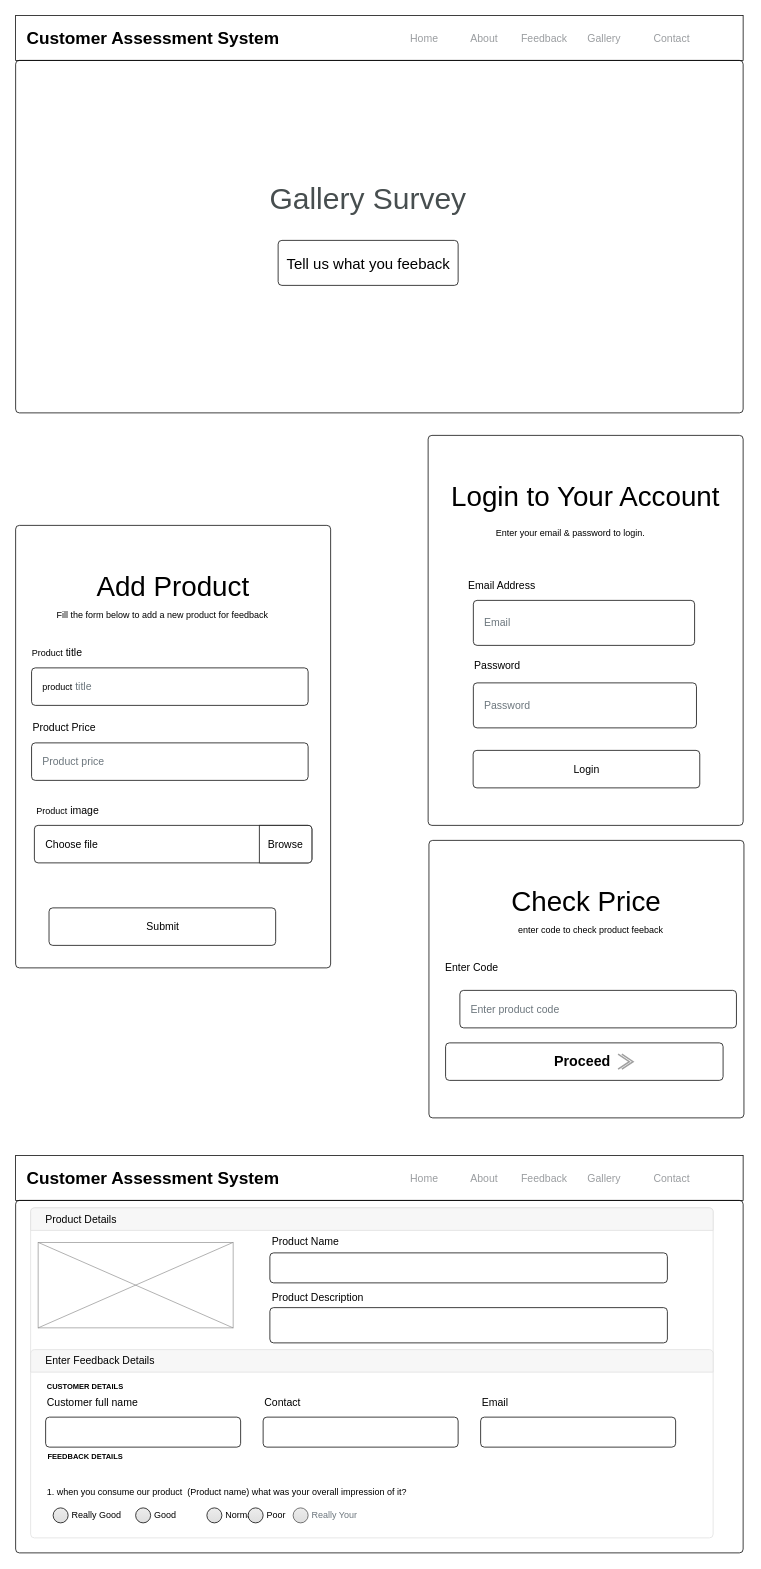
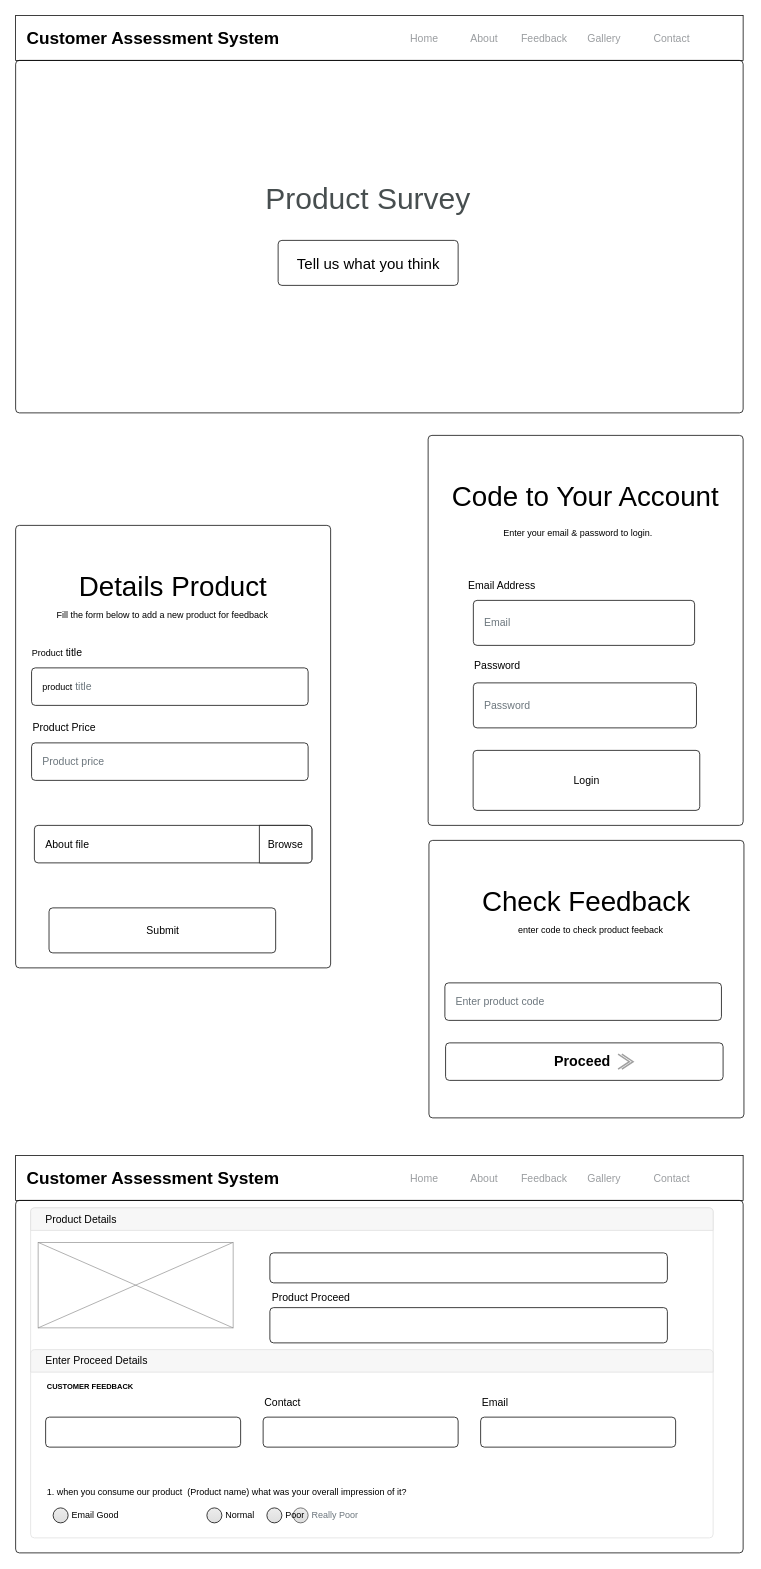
(368, 188) -> (368, 188)
(368, 263) -> (368, 263)
(585, 487) -> (585, 487)
(570, 533) -> (578, 533)
(173, 577) -> (173, 577)
(586, 769) -> (586, 780)
(75, 810) -> none
(74, 844) -> (71, 844)
(586, 892) -> (586, 892)
(162, 927) -> (162, 930)
(484, 968) -> none
(598, 1009) -> (583, 1002)
(311, 1242) -> none
(316, 1297) -> (309, 1297)
(105, 1361) -> (102, 1361)
(80, 1386) -> (82, 1386)
(98, 1402) -> none
(106, 1456) -> none
(96, 1515) -> (93, 1515)
(143, 1515) -> none
(255, 1515) -> (274, 1515)
(336, 1515) -> (336, 1515)
